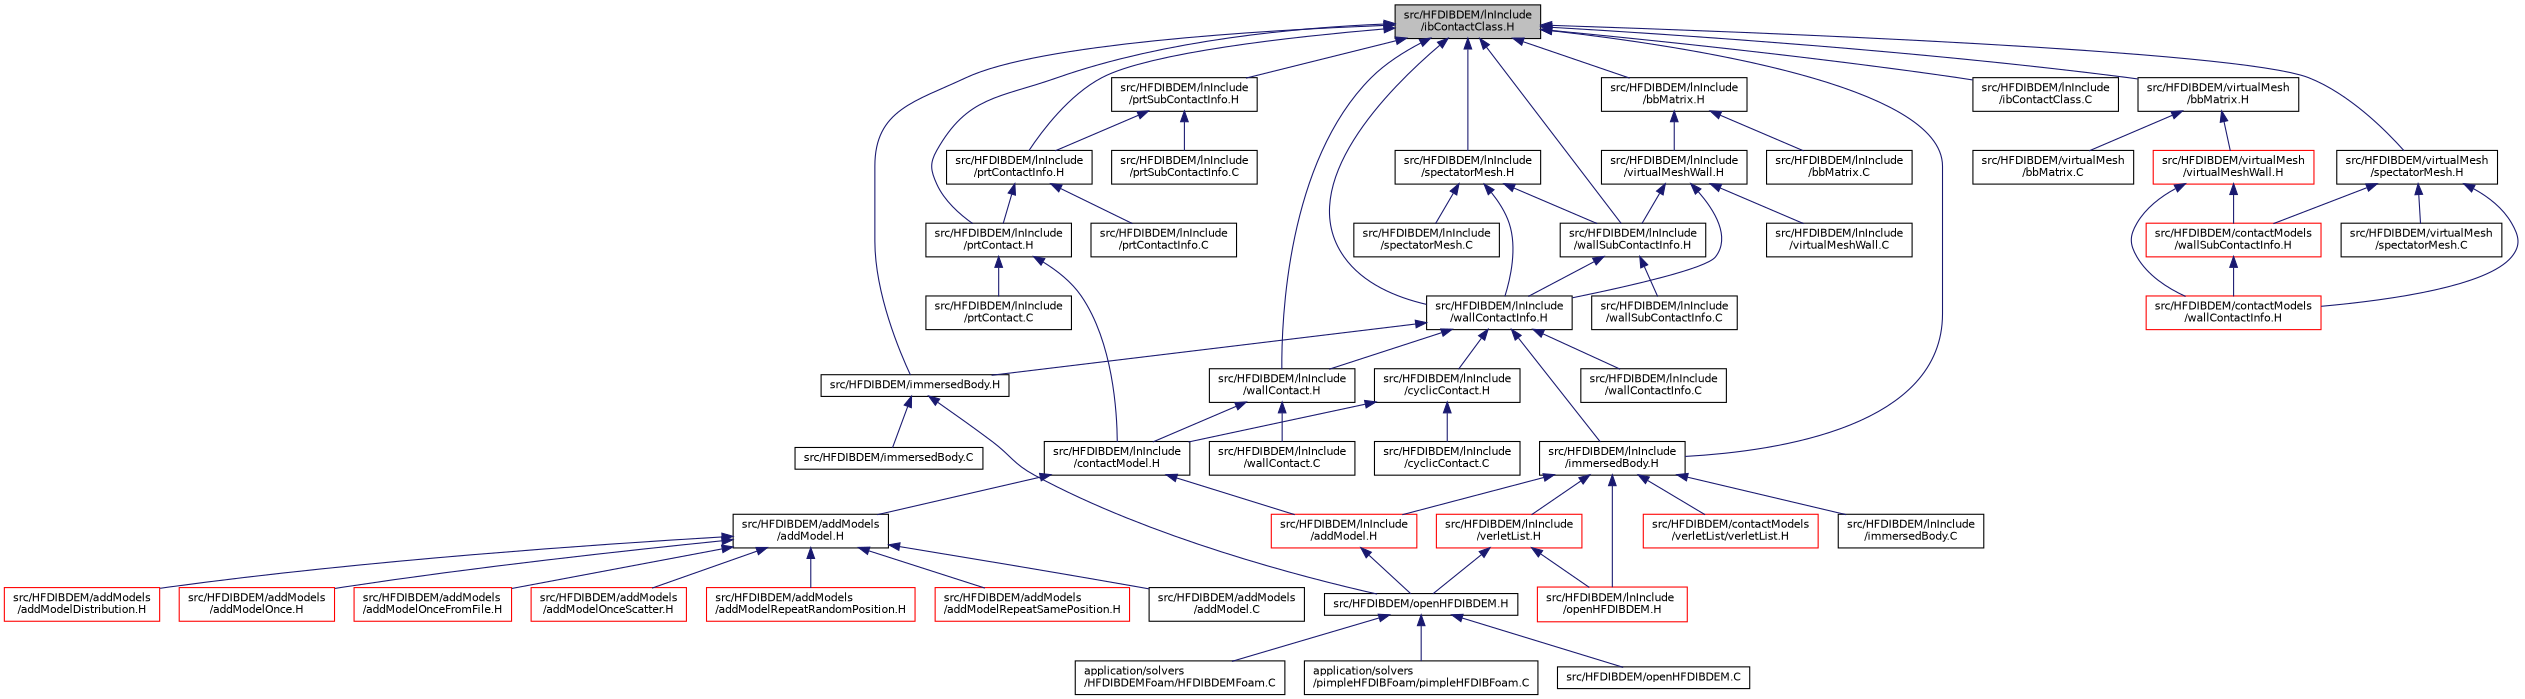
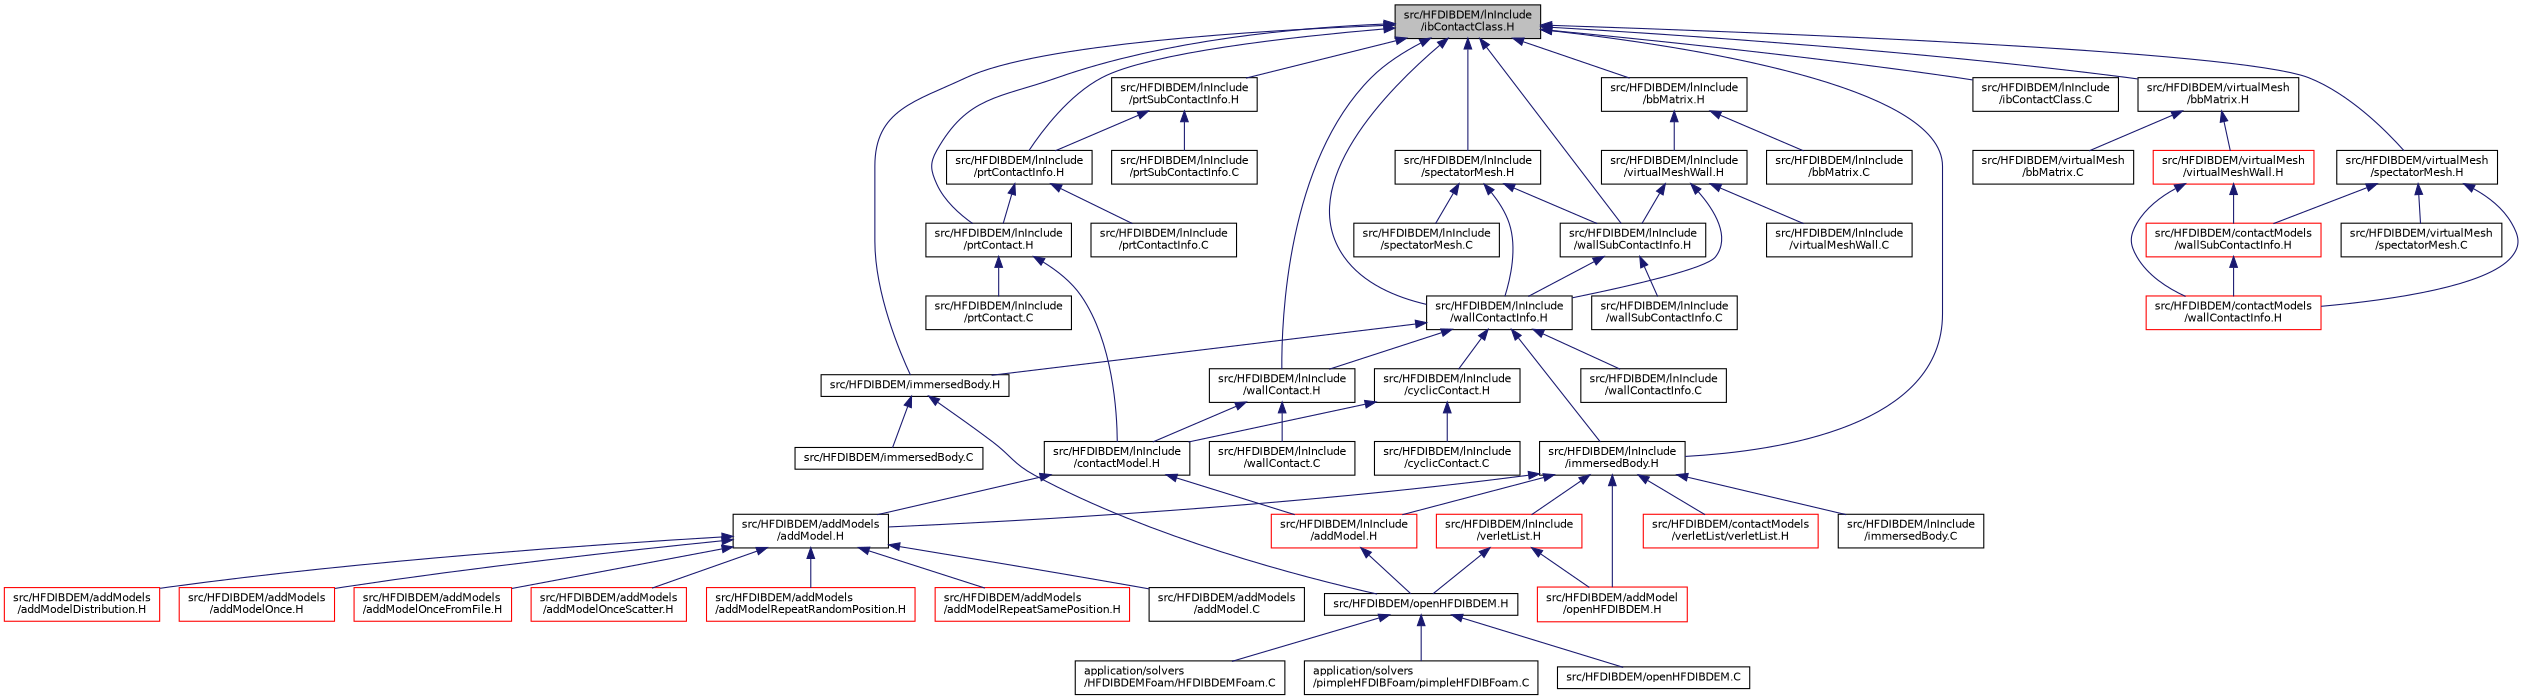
none -> (1209, 507)
(1612, 604) -> (1612, 604)
